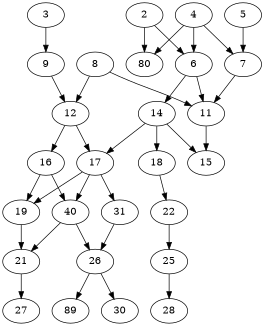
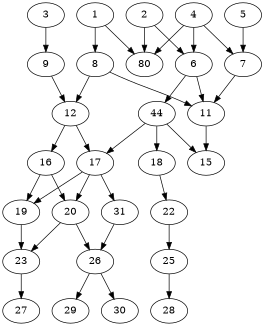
none -> (95, 15)
(157, 114) -> (157, 114)
(71, 212) -> (71, 212)
(21, 262) -> (21, 262)
(71, 311) -> (71, 311)
